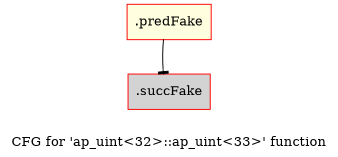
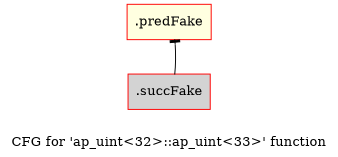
(163, 54) -> (176, 59)
